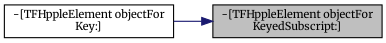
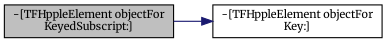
(188, 21) -> (188, 21)
